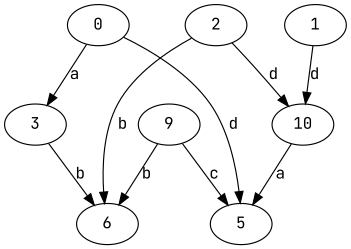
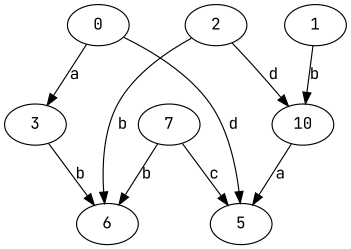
(315, 75) -> (315, 75)
(169, 125) -> (169, 125)
